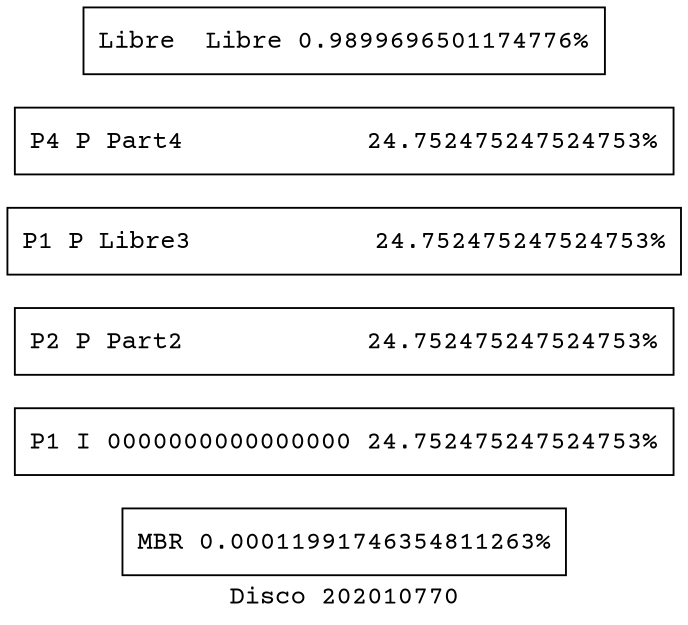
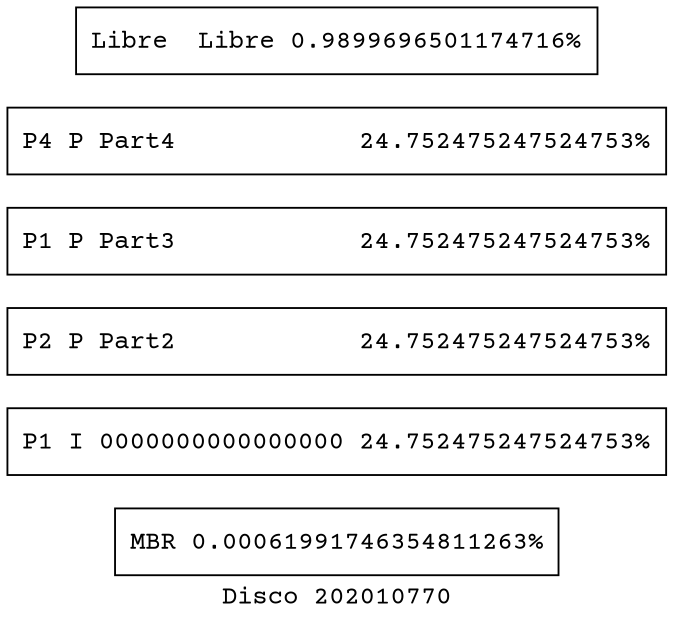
(344, 41) -> (337, 41)
(344, 241) -> (337, 241)
(344, 542) -> (337, 542)
